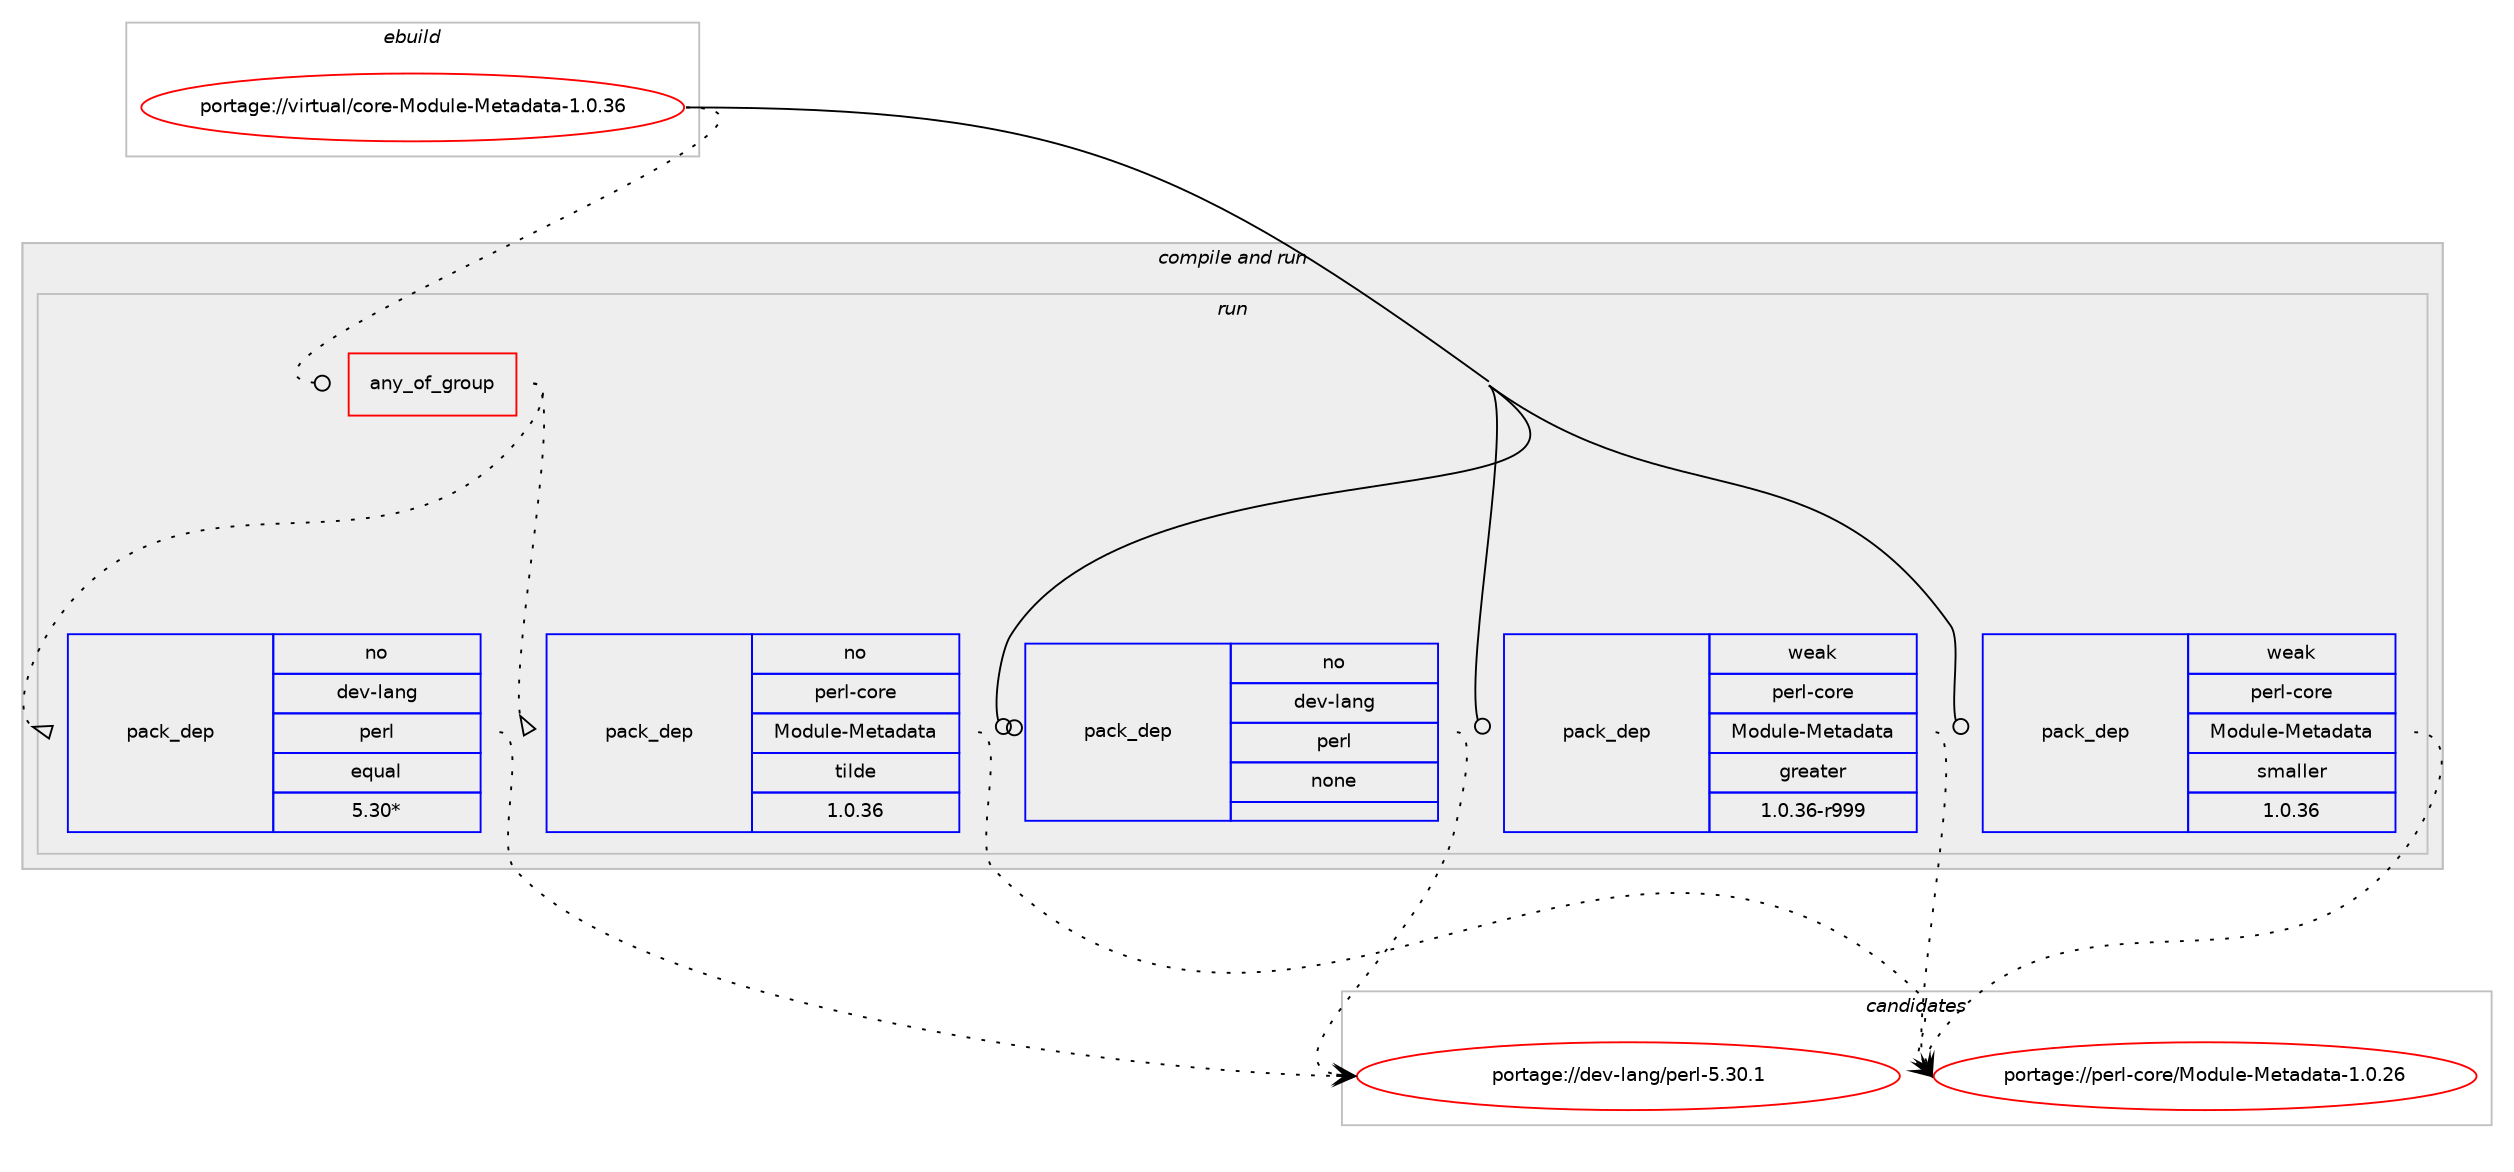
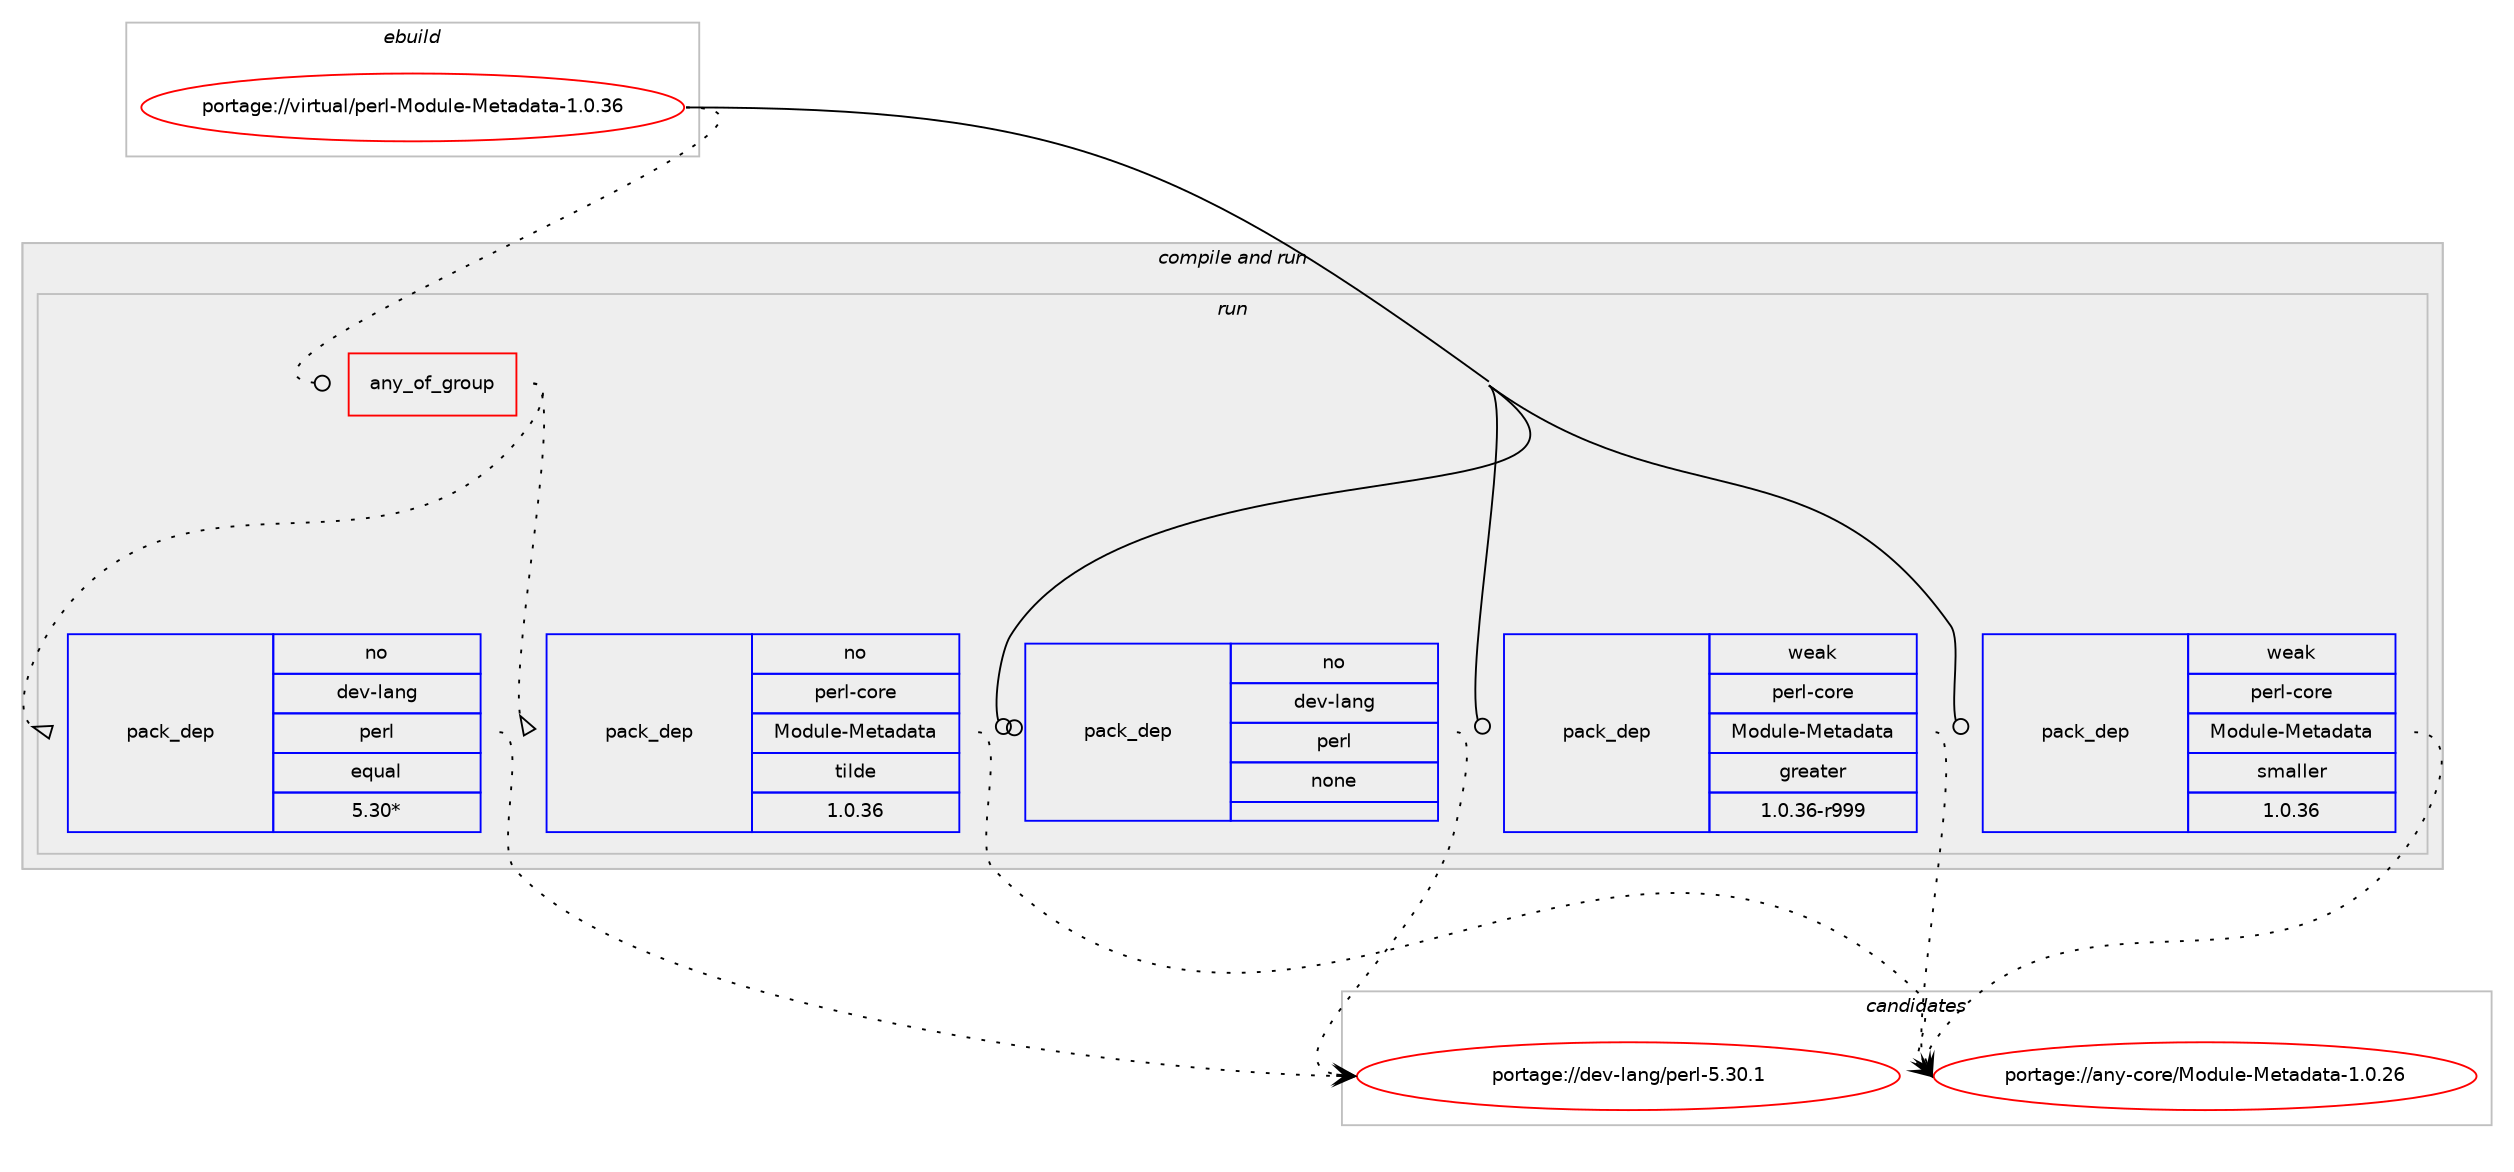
(413, 107) -> (413, 107)
(2205, 1076) -> (2205, 1076)
